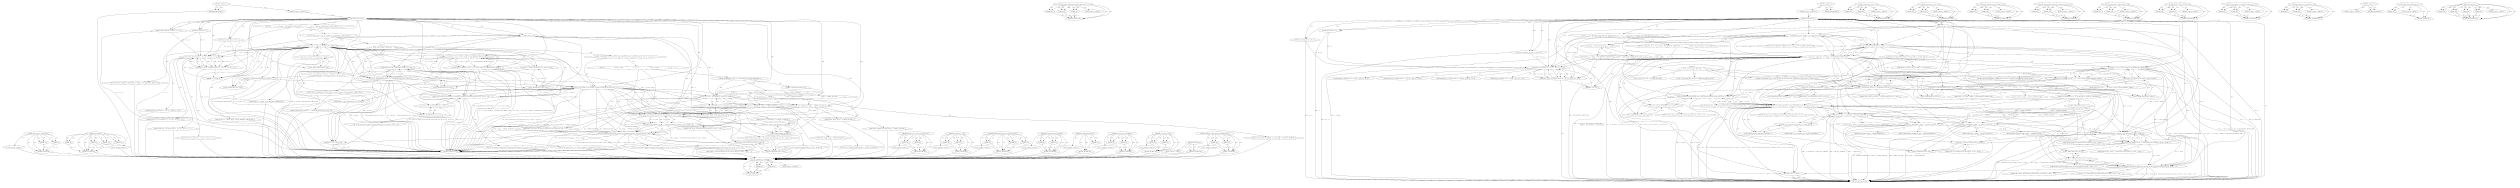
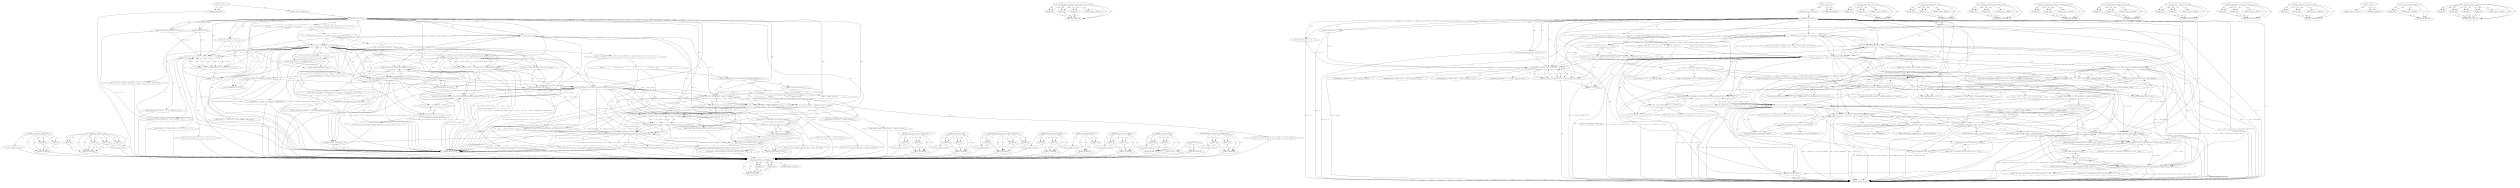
none -> (299, 61)
